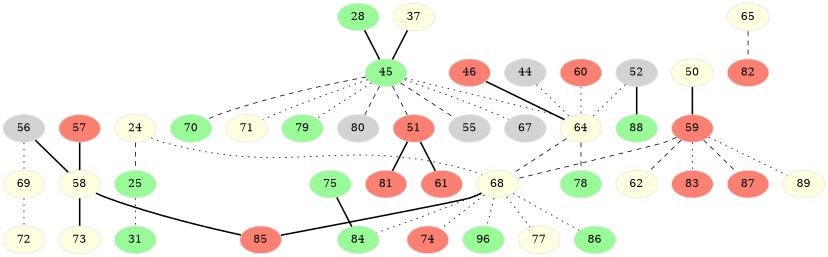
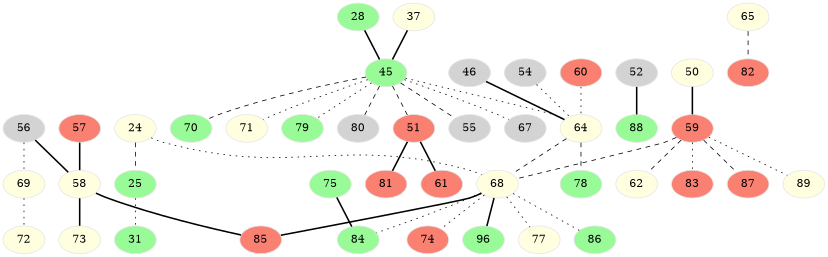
(470, 73) -> (470, 73)
(525, 73) -> (525, 73)
(609, 100) -> none
(490, 212) -> (490, 212)
